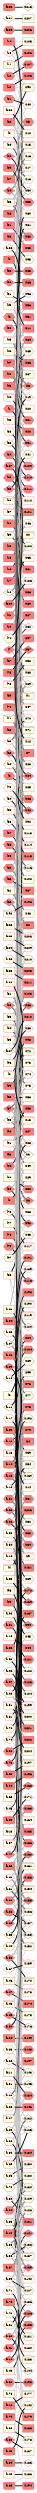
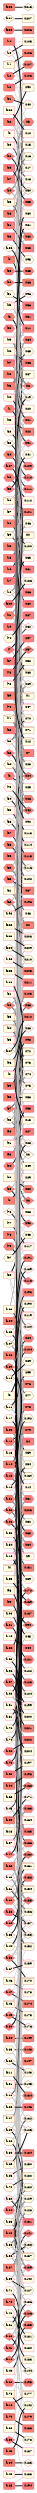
(9, 1275) -> (9, 1275)
(28, 1465) -> (28, 1465)
